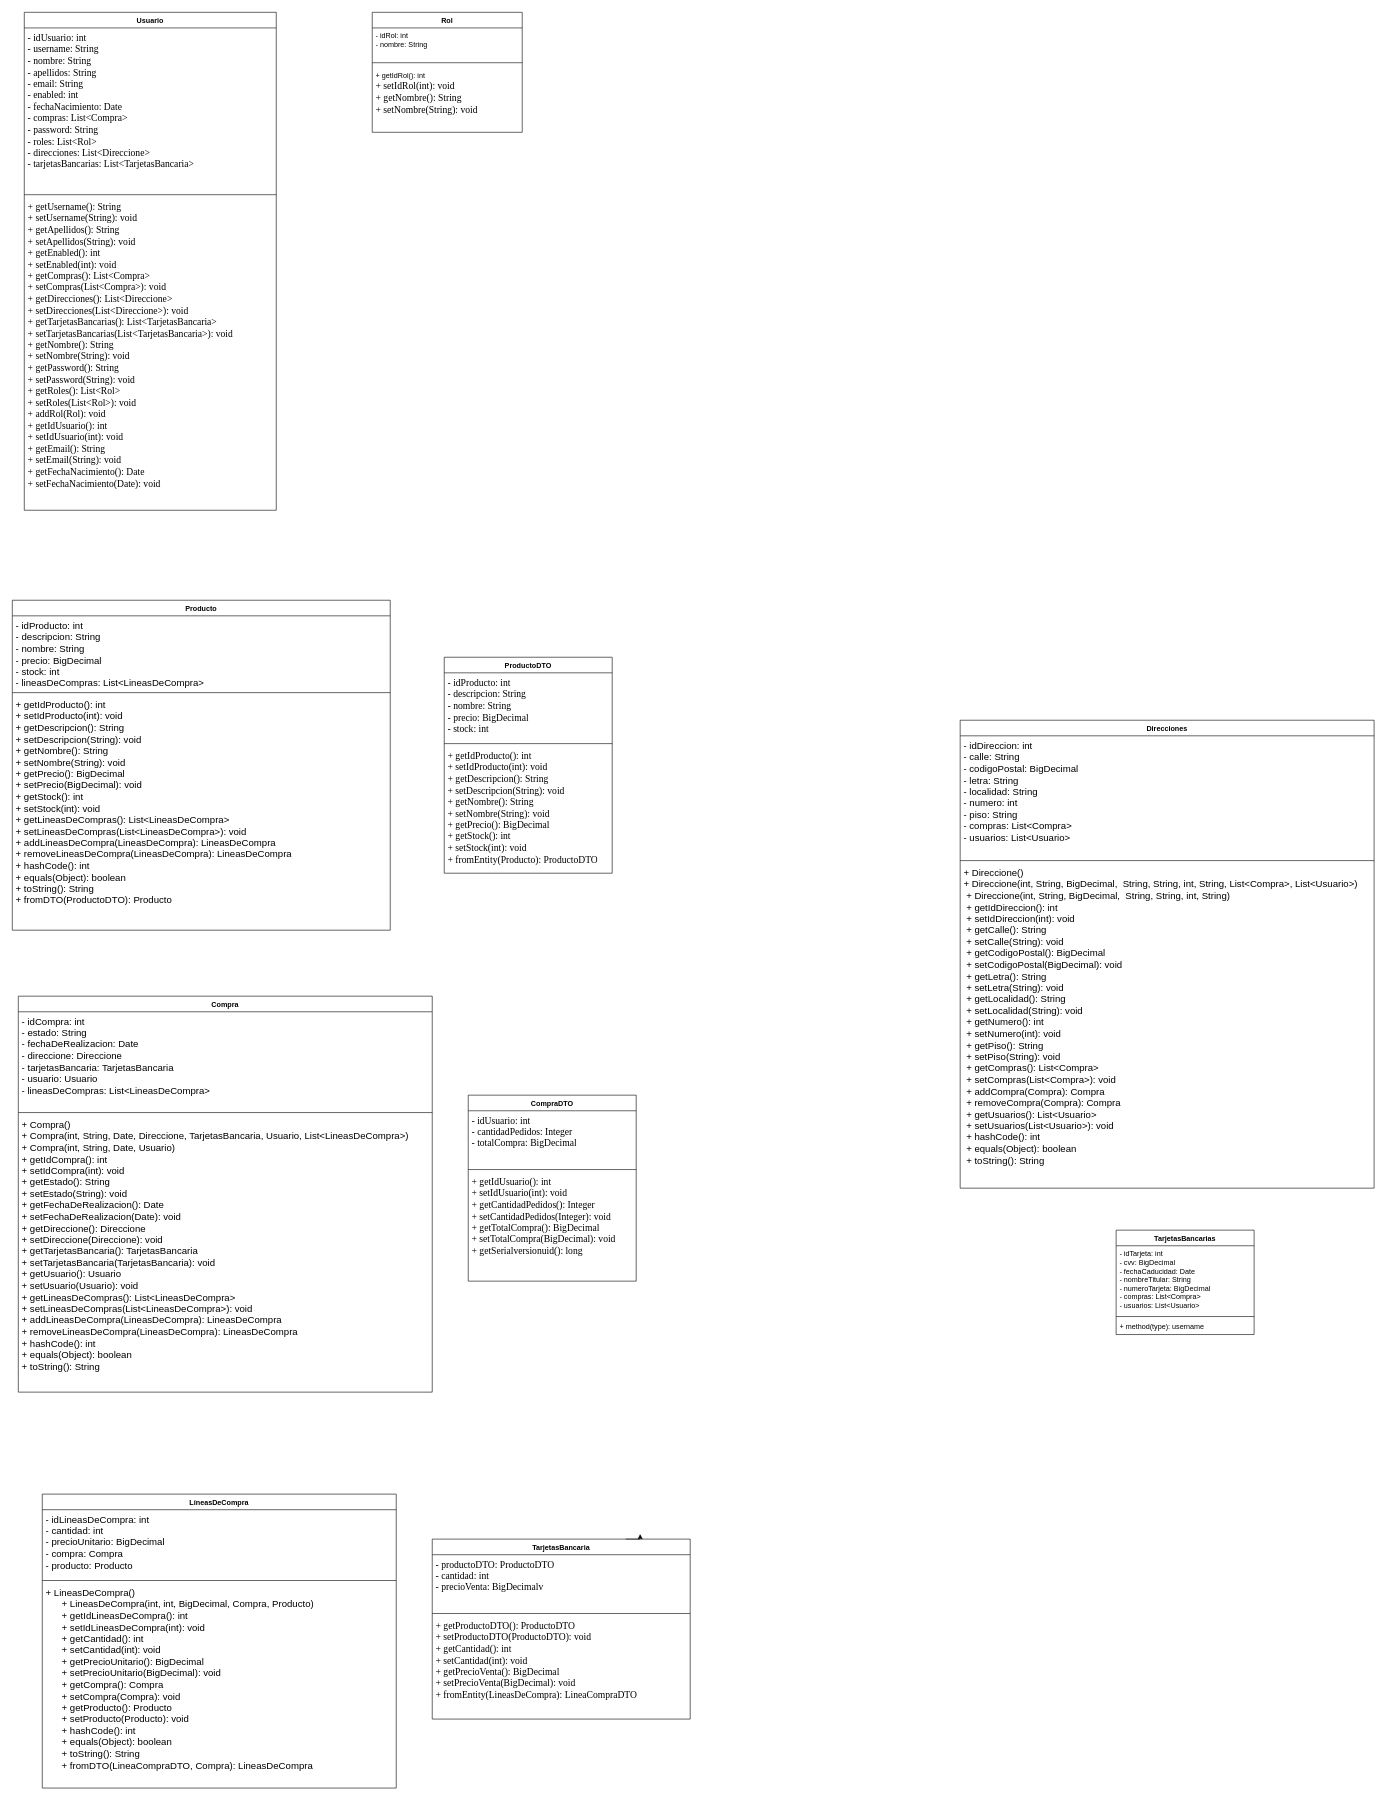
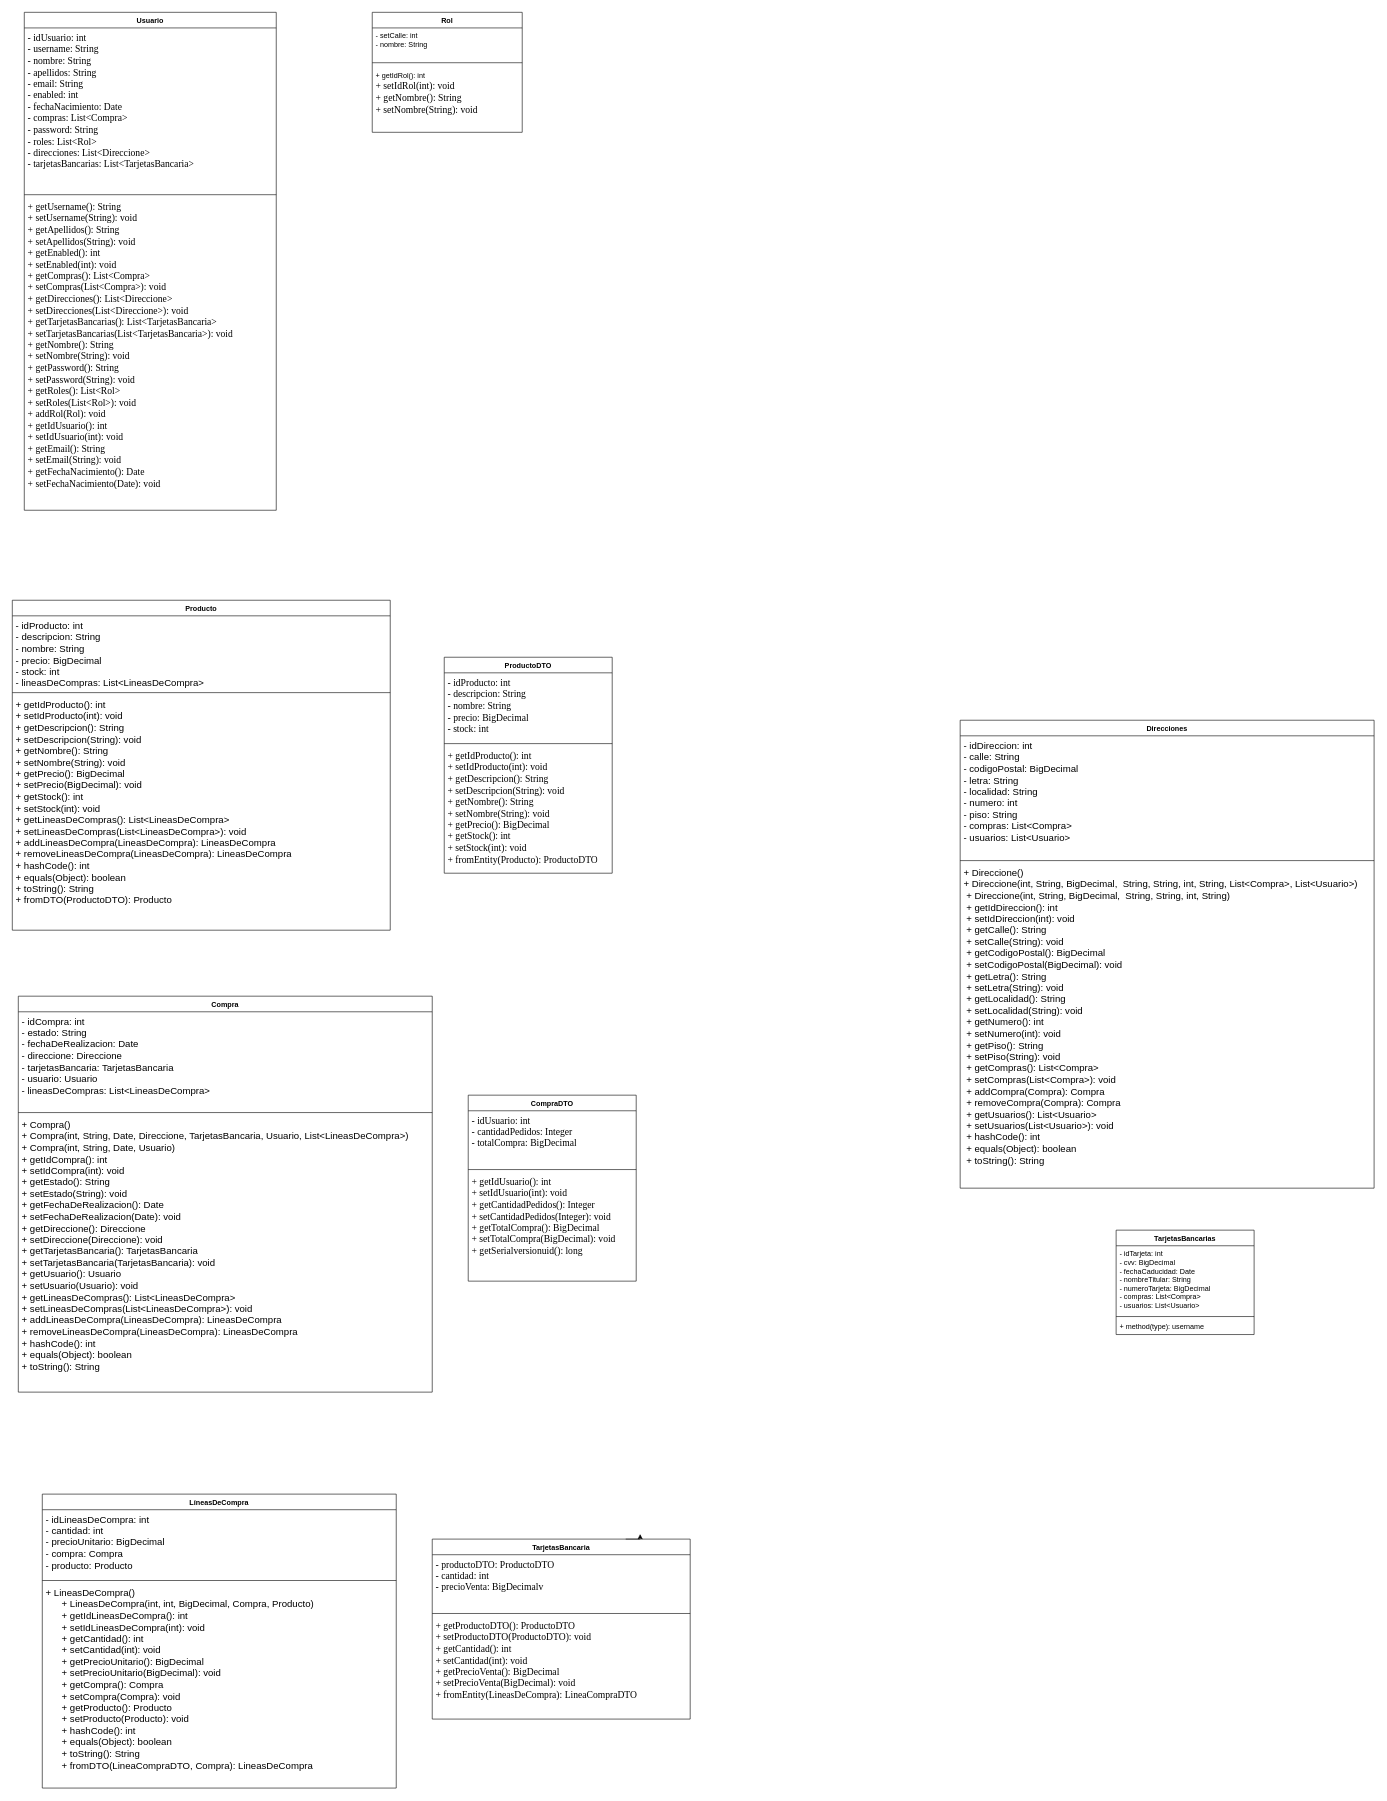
(404, 41) -> (404, 41)
